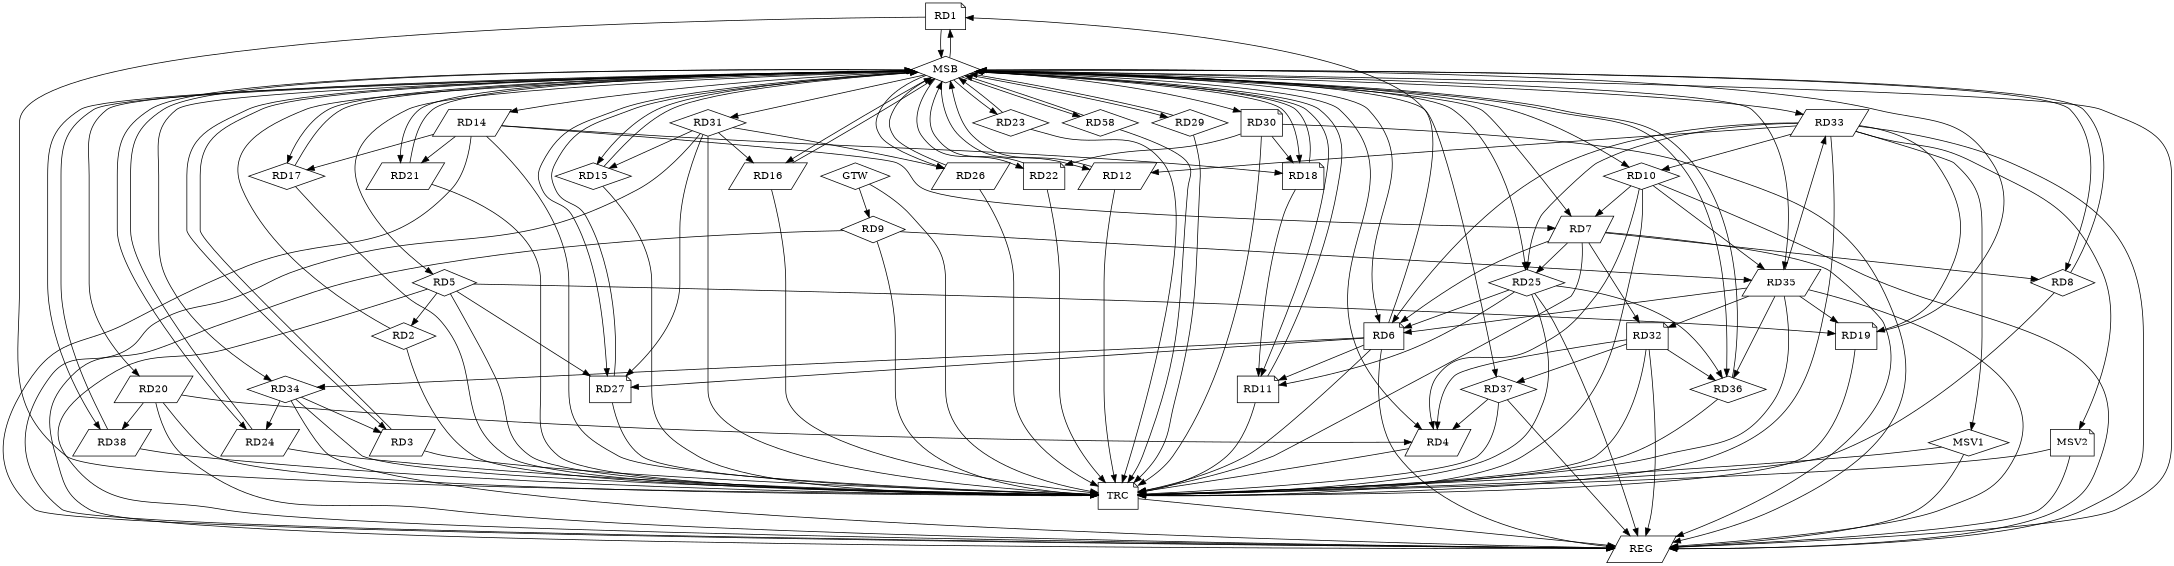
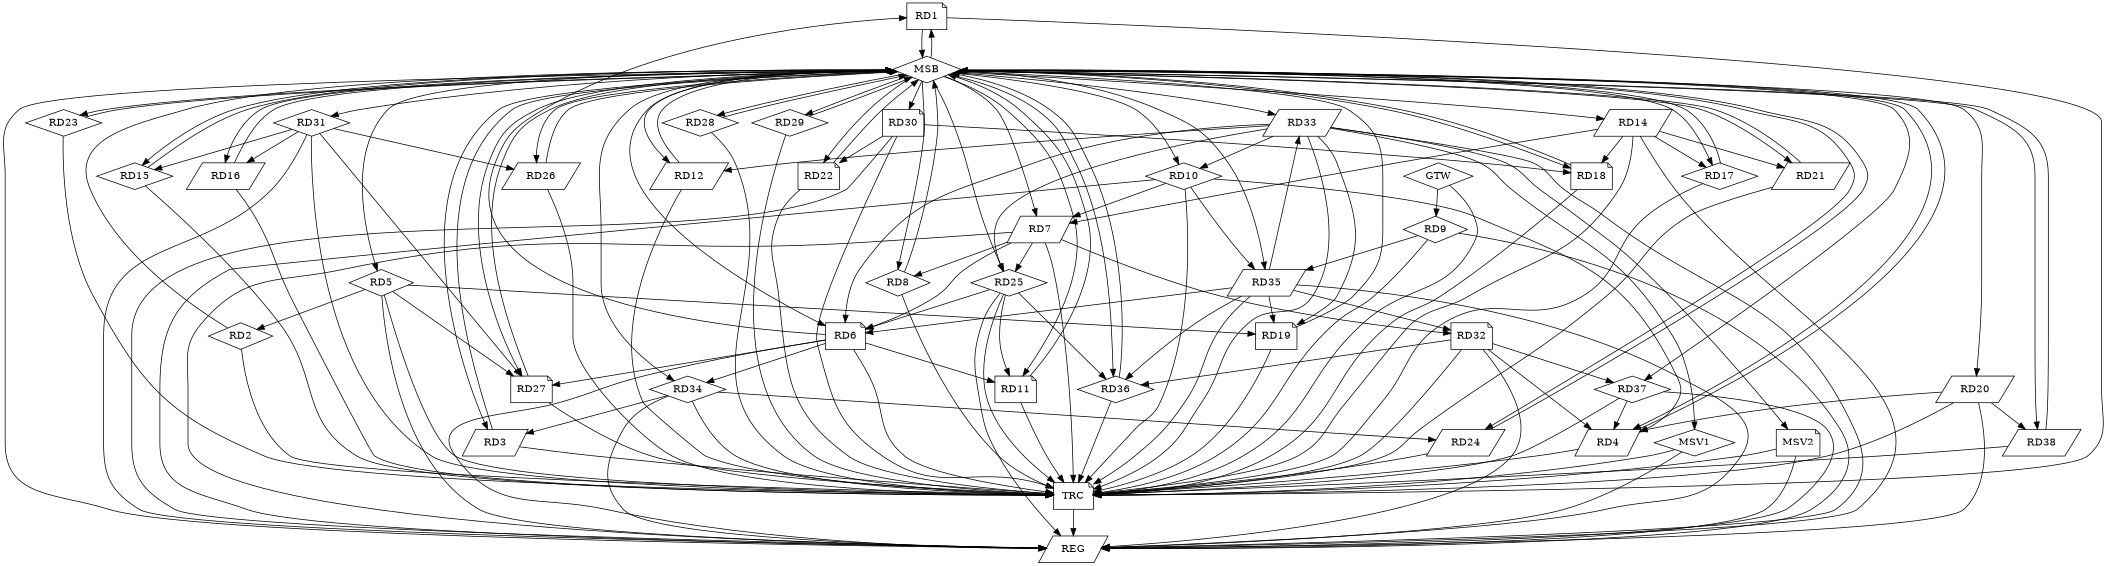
(1100, 123) -> (700, 123)
none -> (1926, 124)
(1269, 277) -> (1349, 370)
